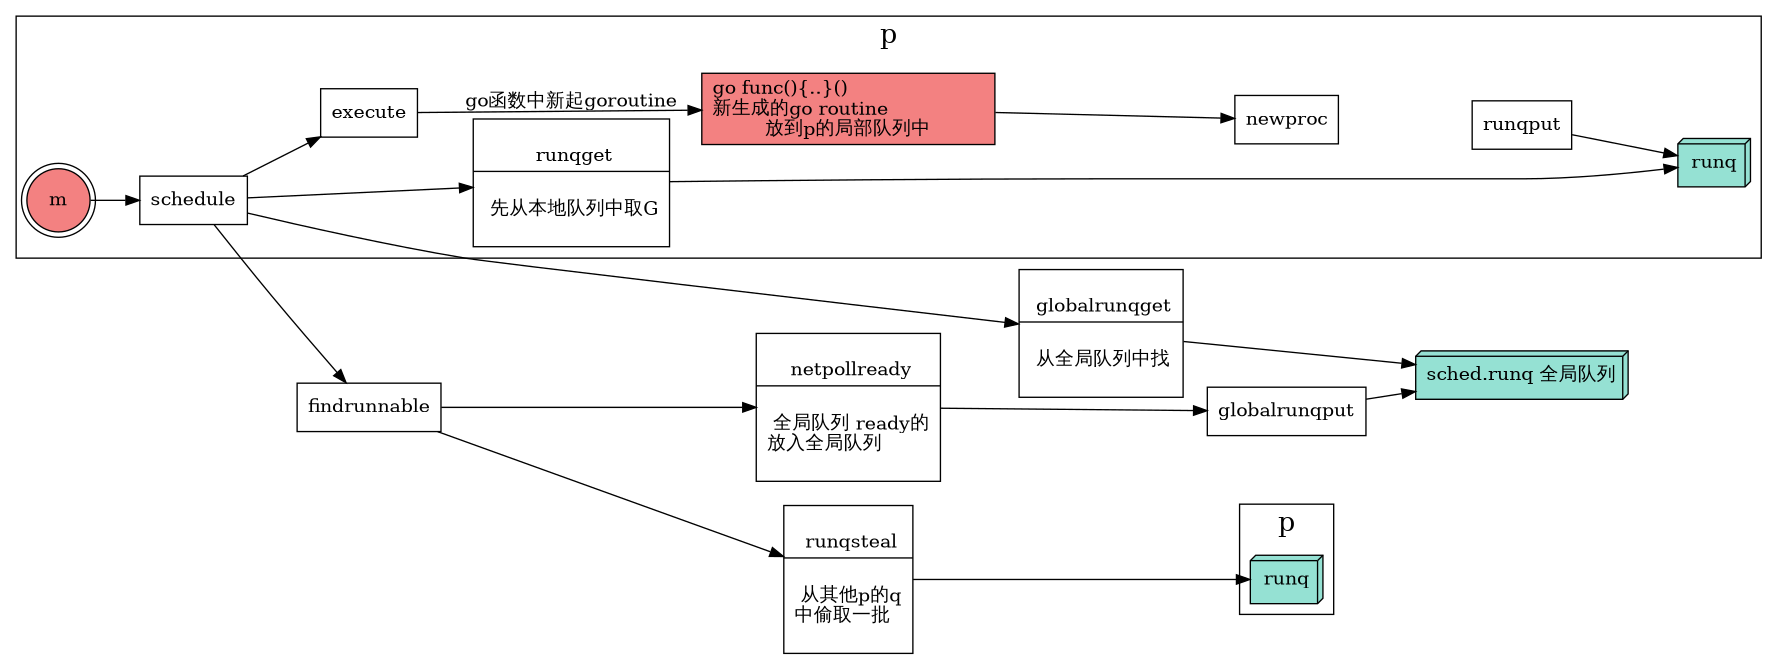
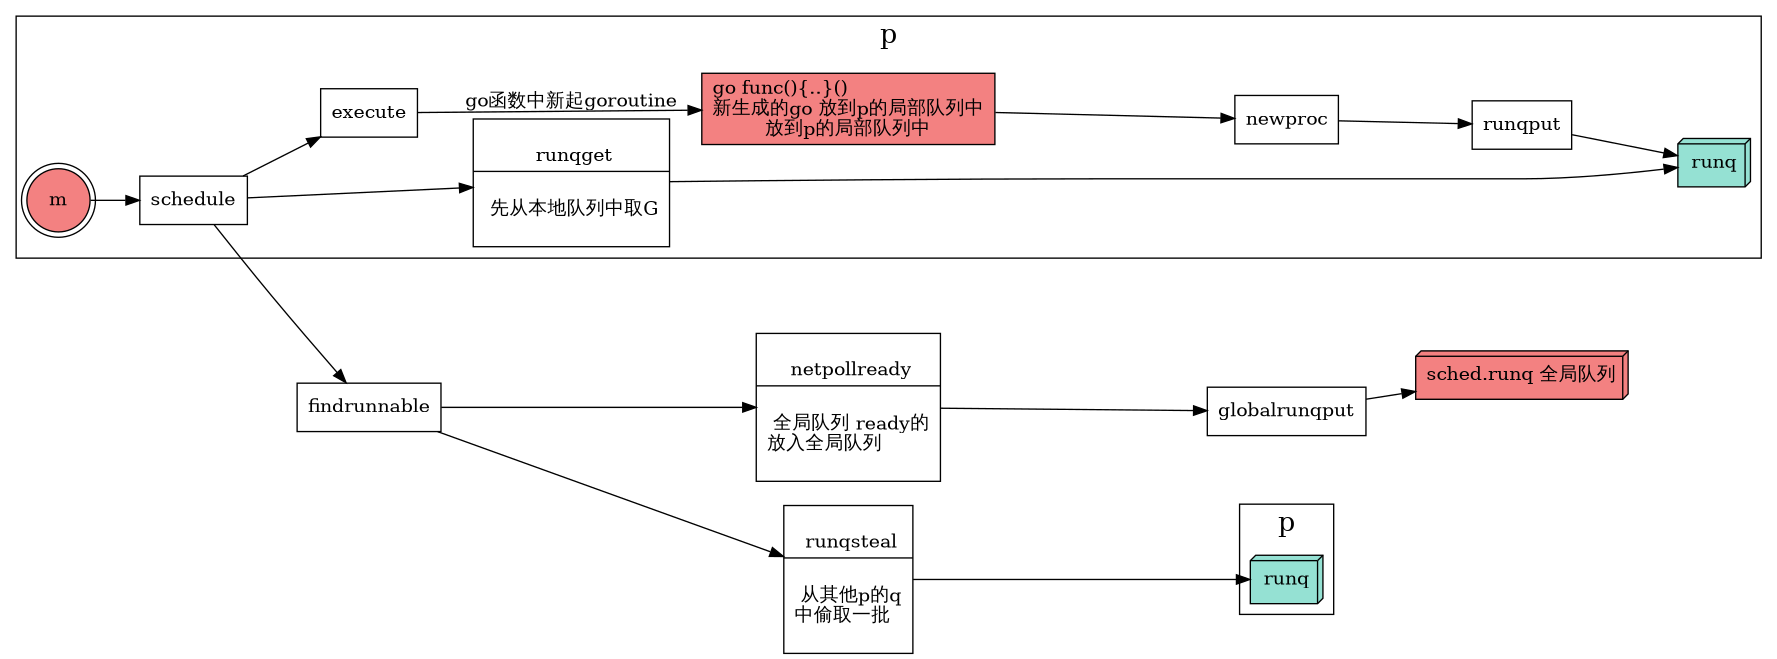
(848, 109) -> (848, 109)
none -> (1398, 122)
(1101, 333) -> none
(1522, 375) -> (1522, 375)
